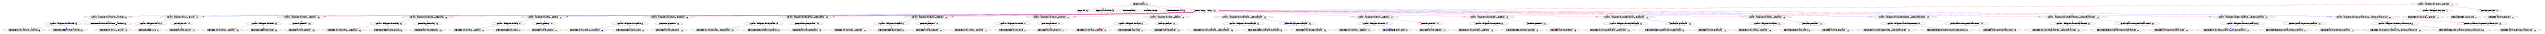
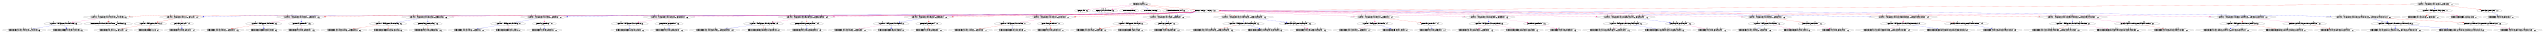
(586, 30) -> none
